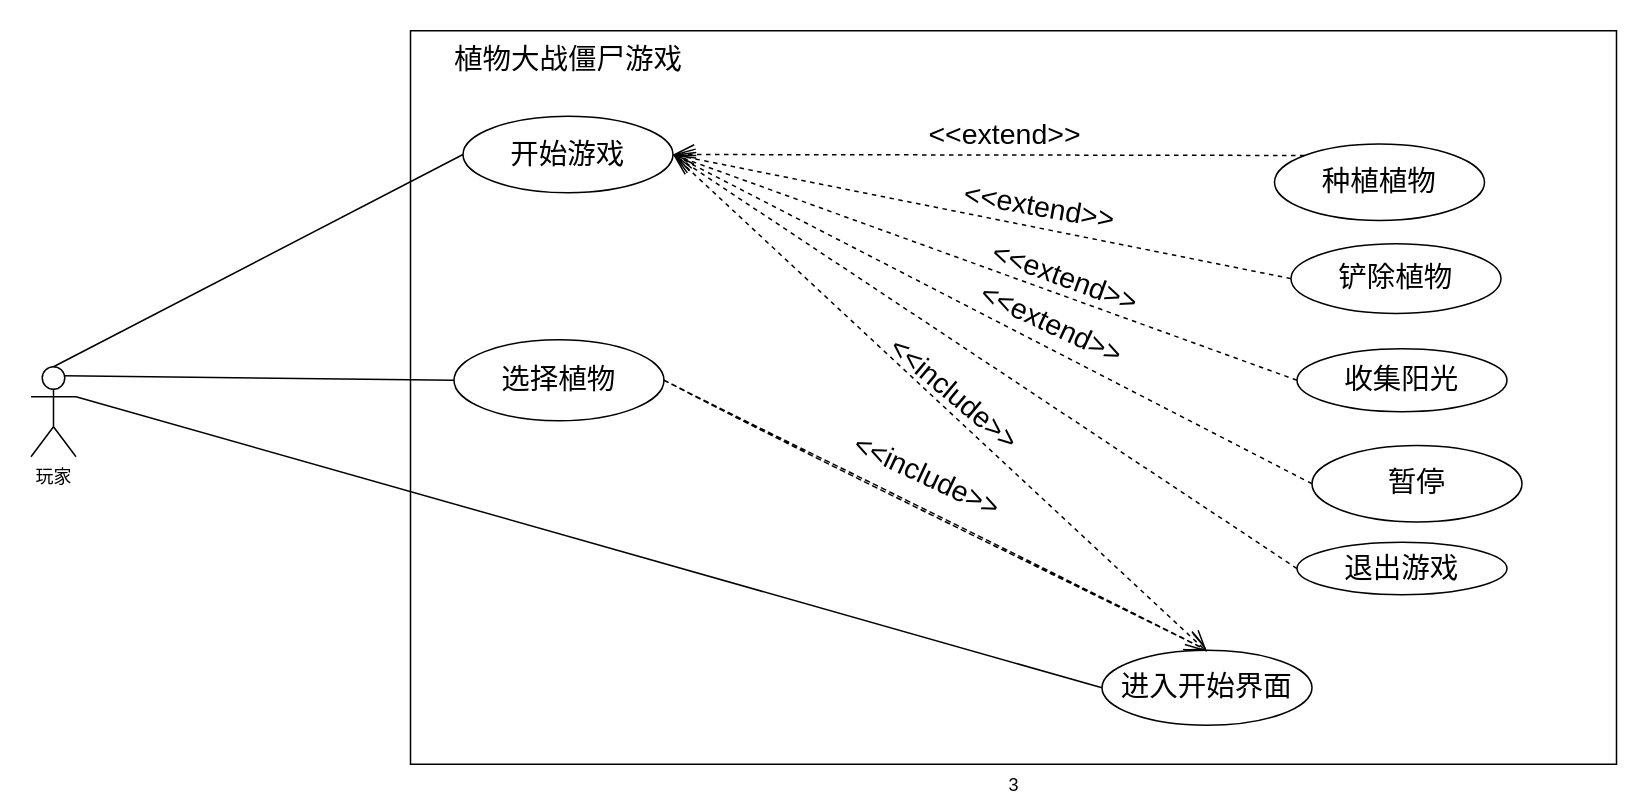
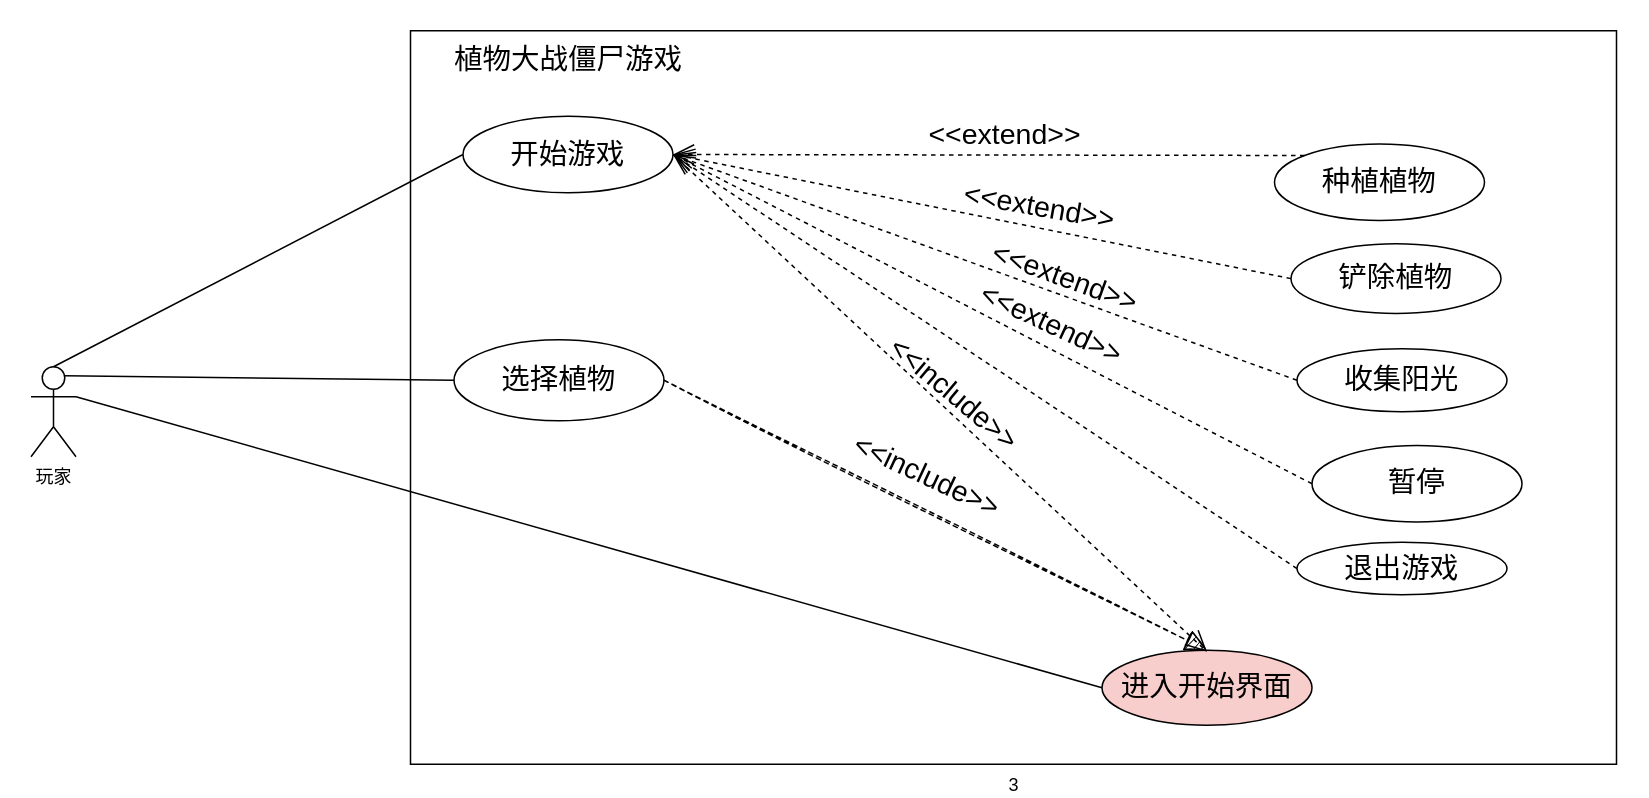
(1191, 643) -> (1186, 640)
(1207, 688) -> (1207, 688)
